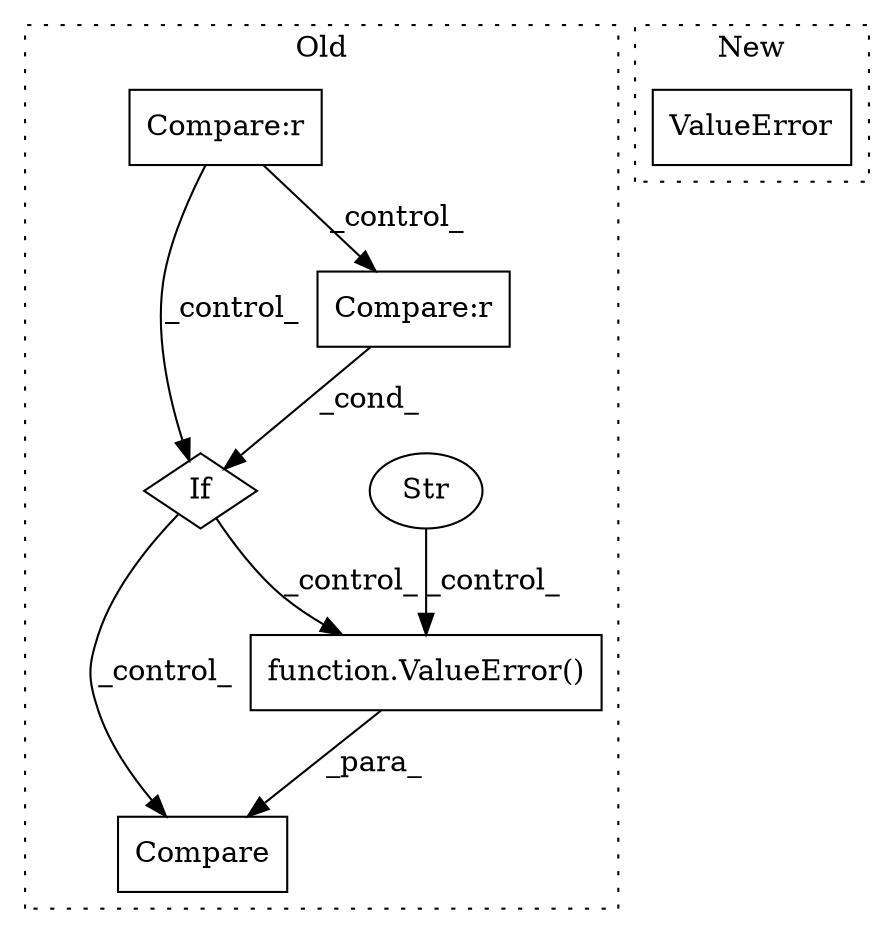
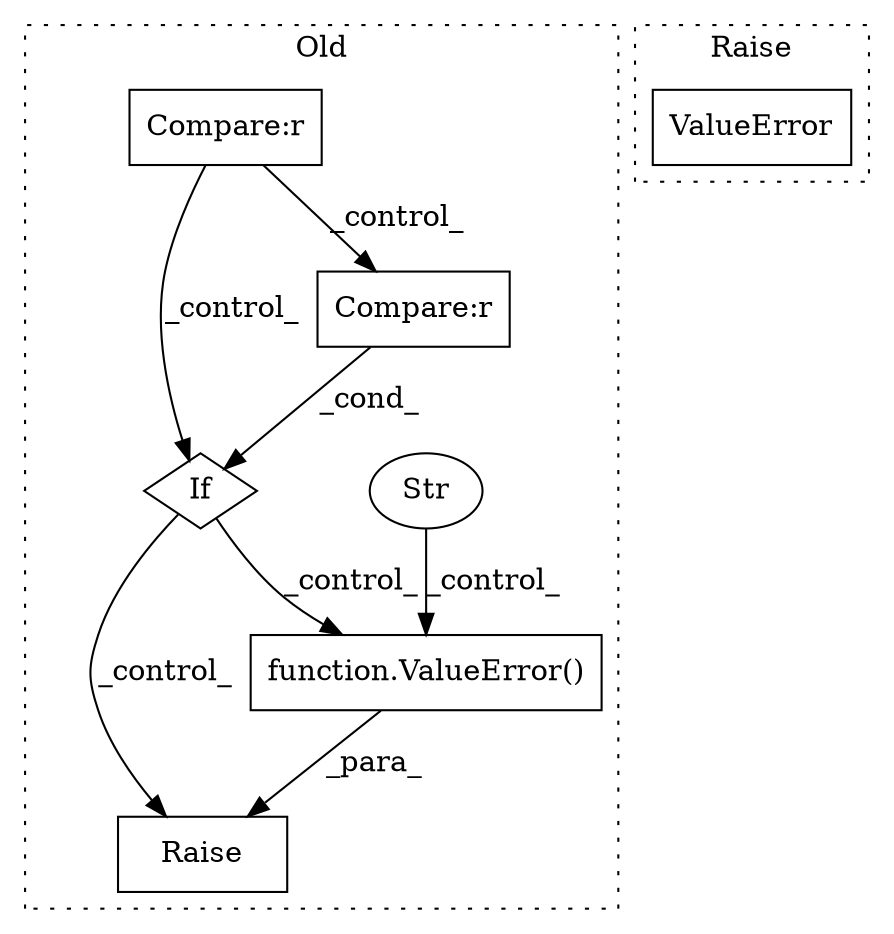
(752, 49) -> (752, 49)
(203, 854) -> (203, 854)
